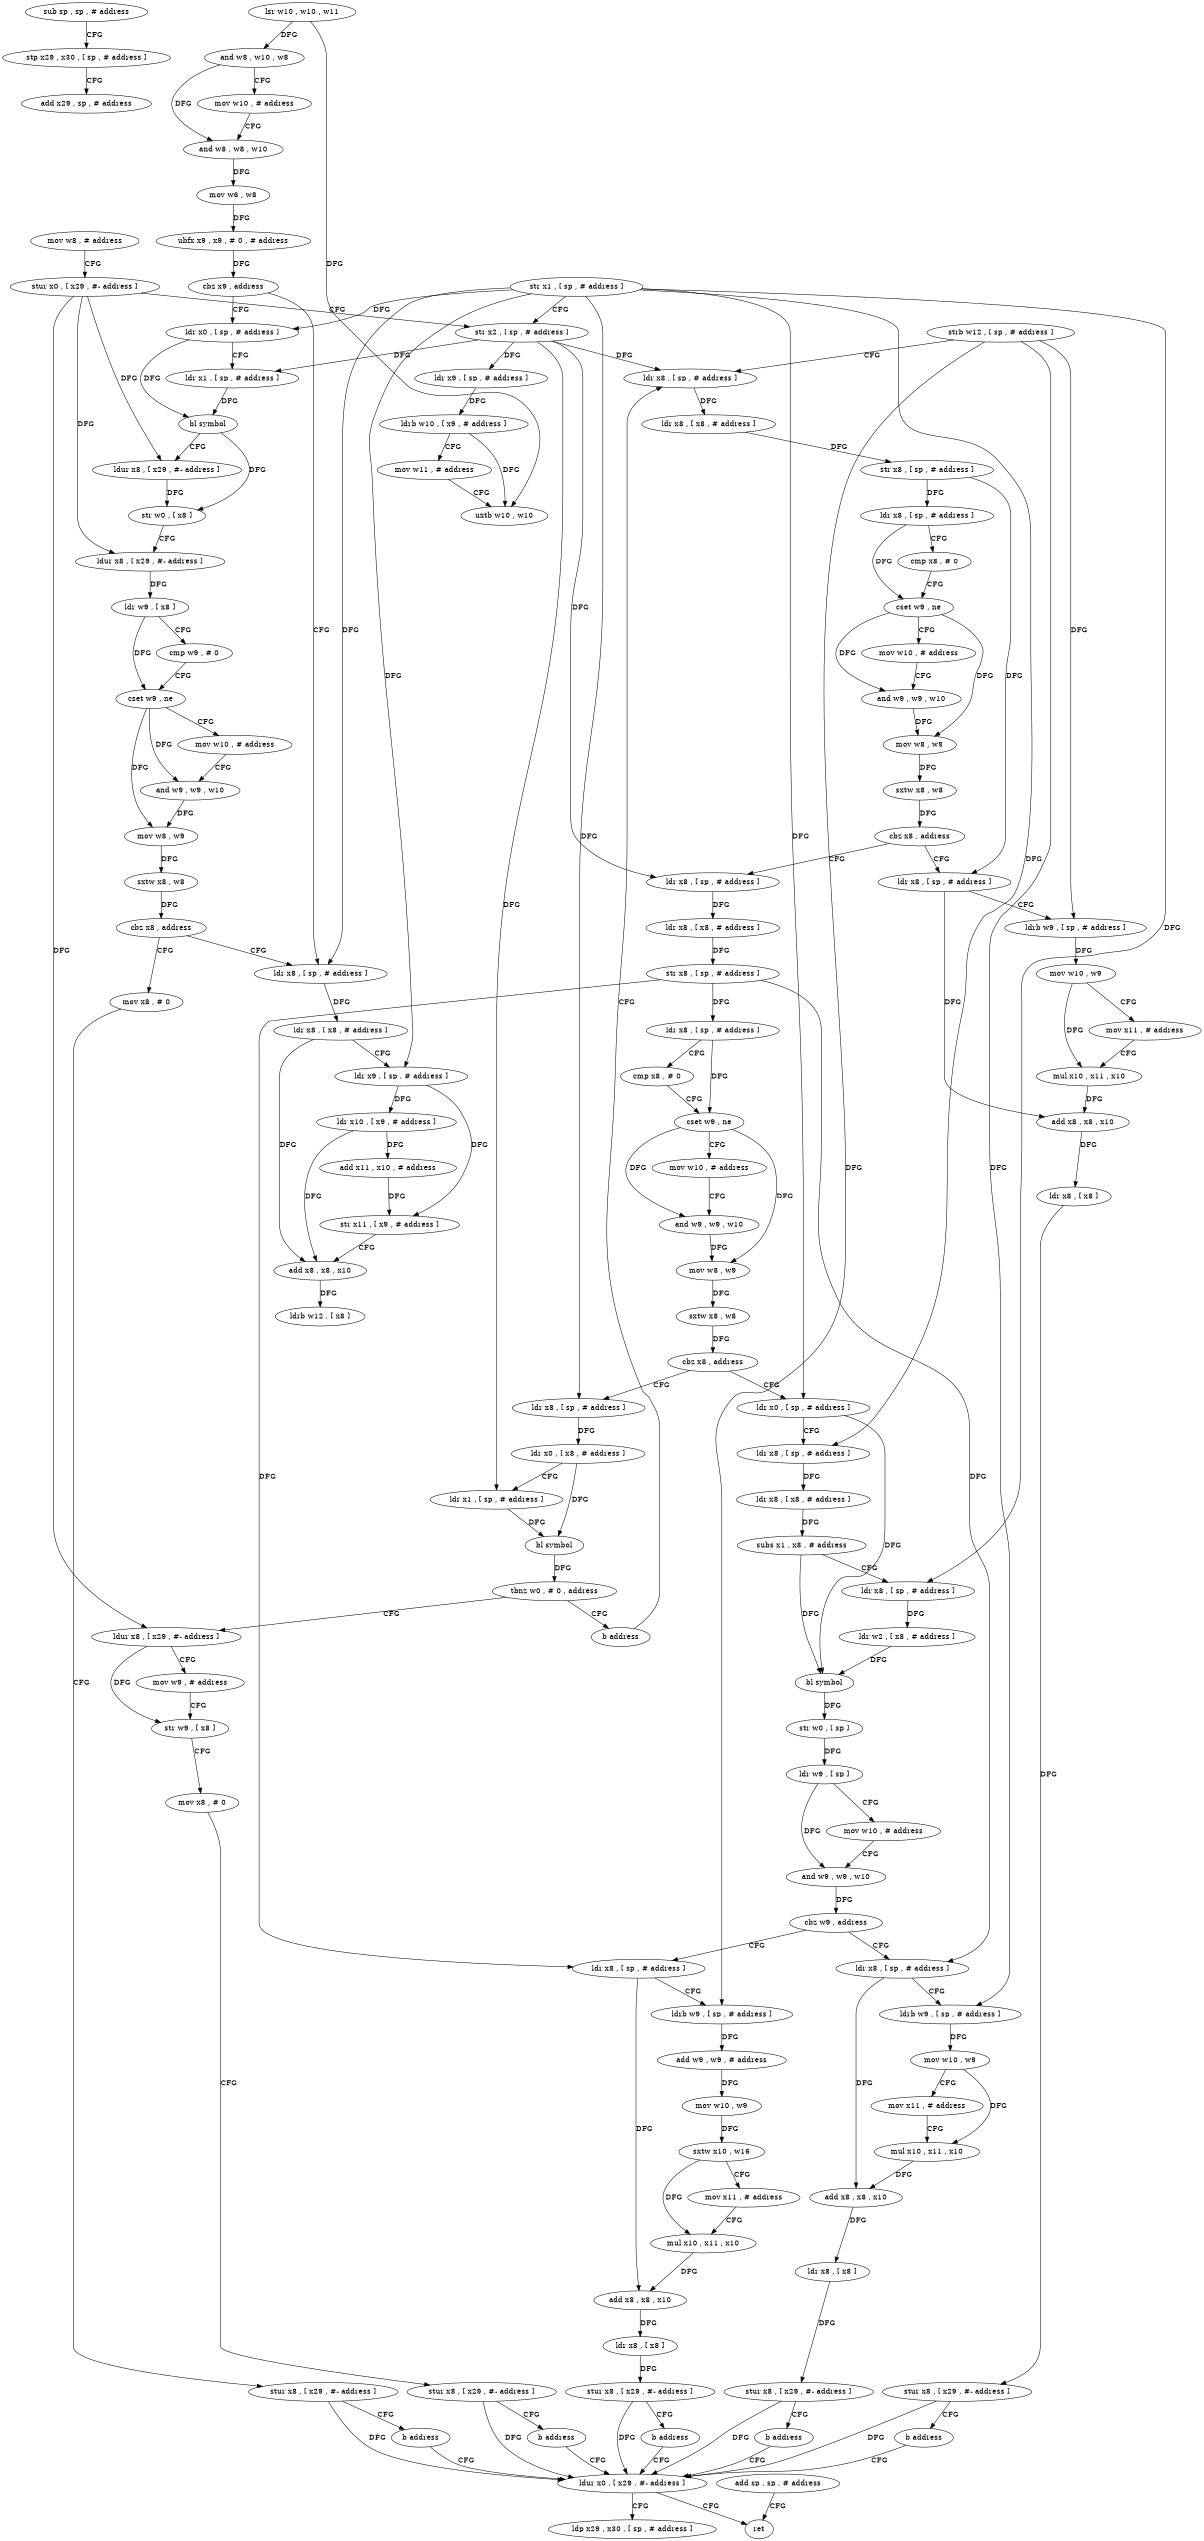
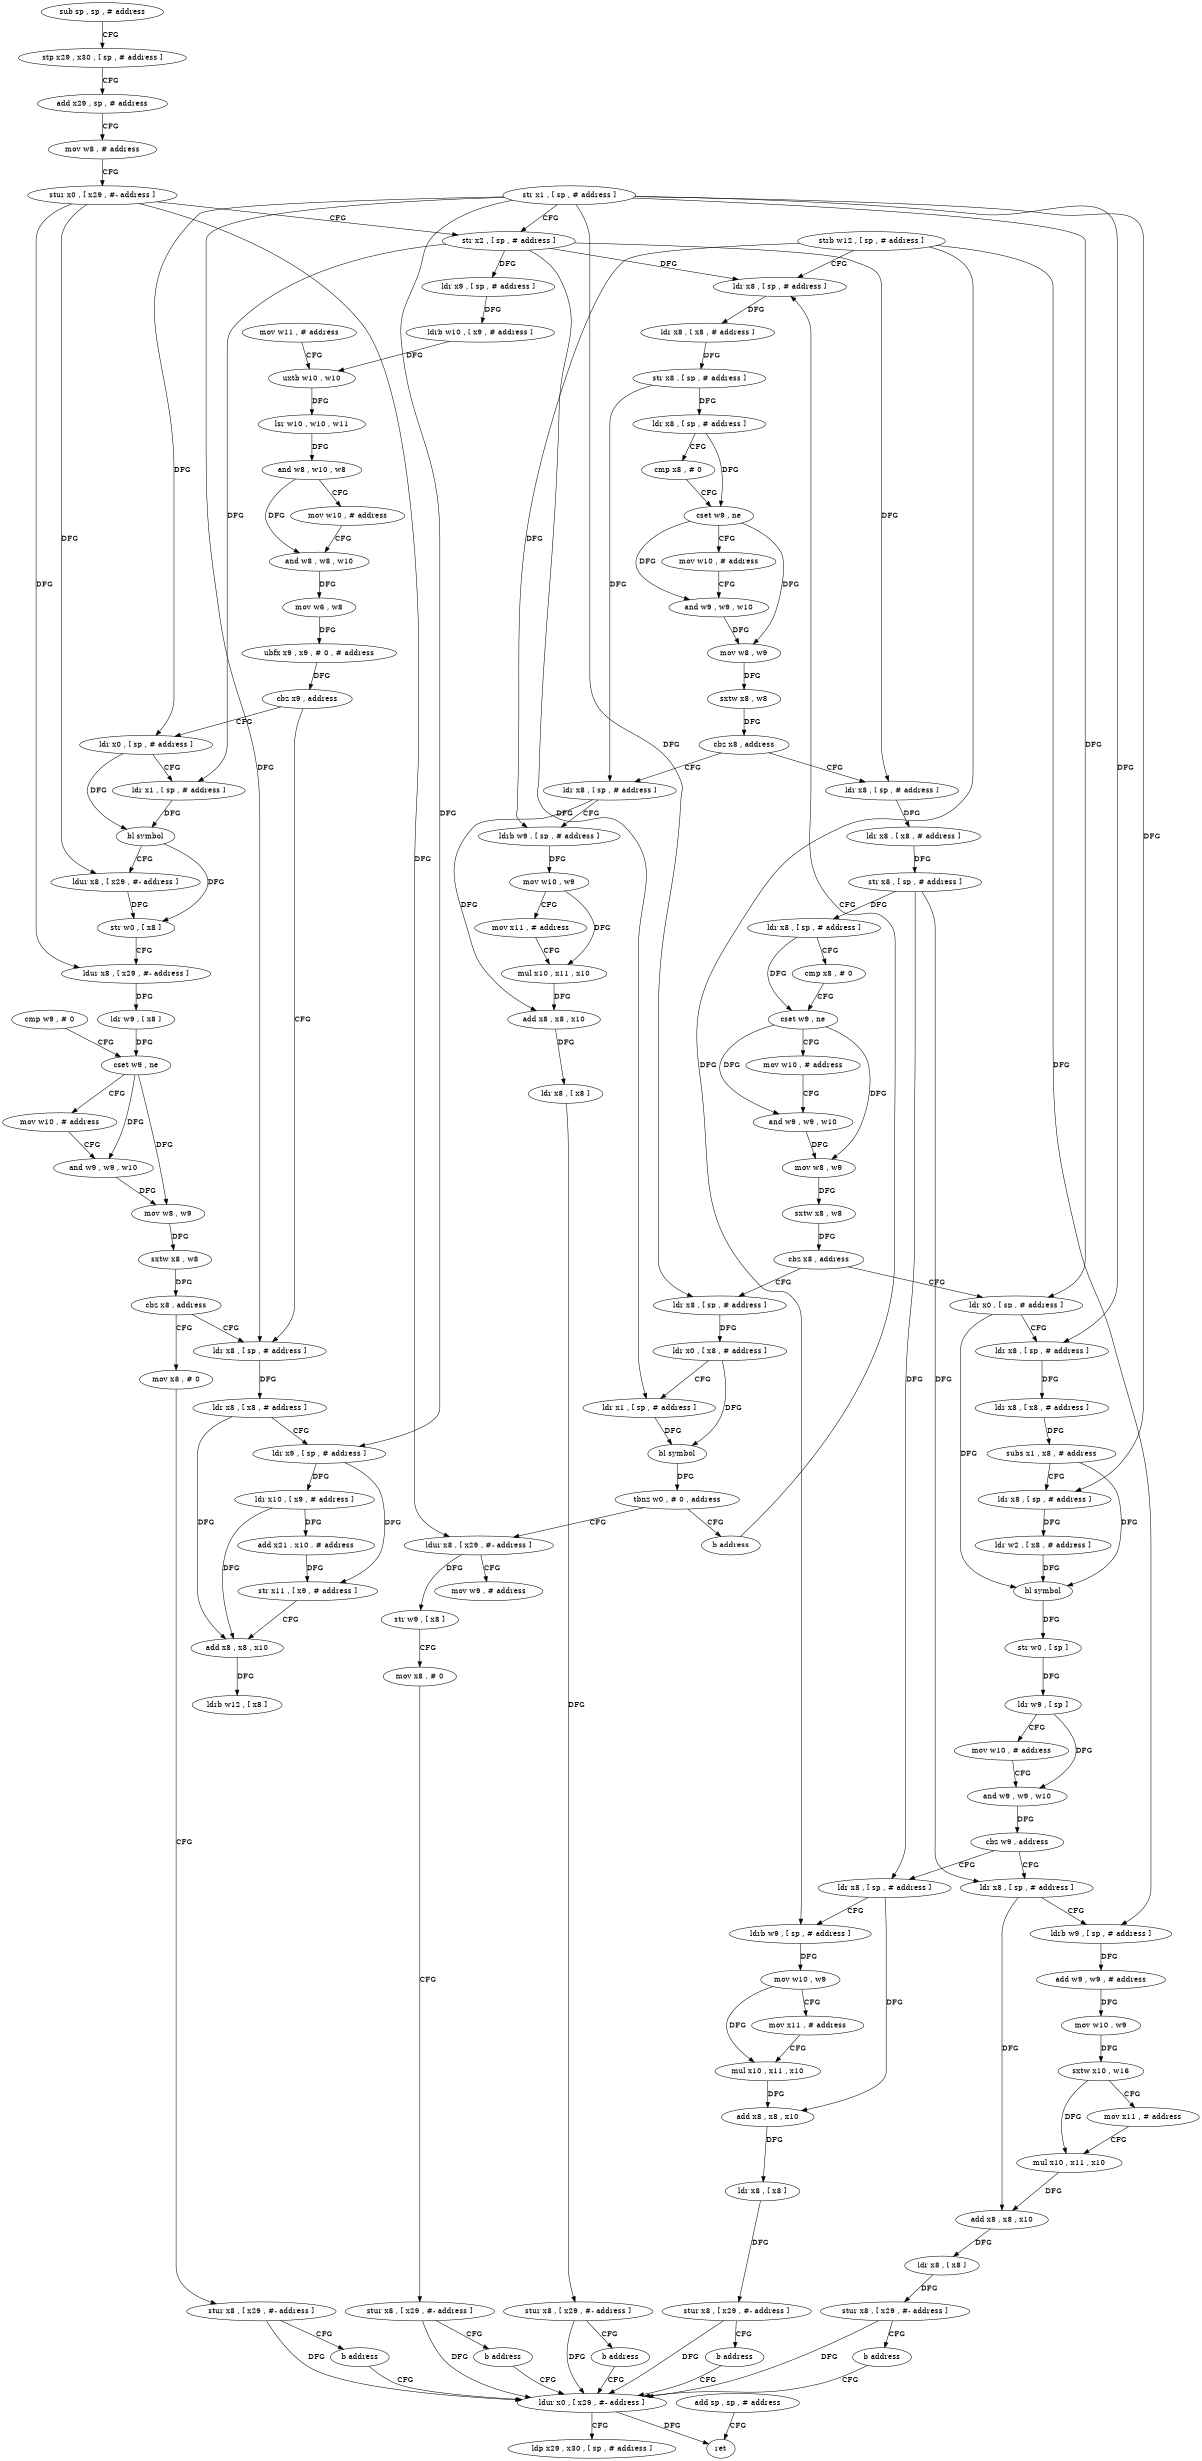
none -> (102, 124)
(346, 326) -> (312, 399)
(445, 445) -> none
(170, 628) -> none
(388, 1168) -> (306, 1545)
(190, 1703) -> none
(711, 2506) -> (673, 2426)
